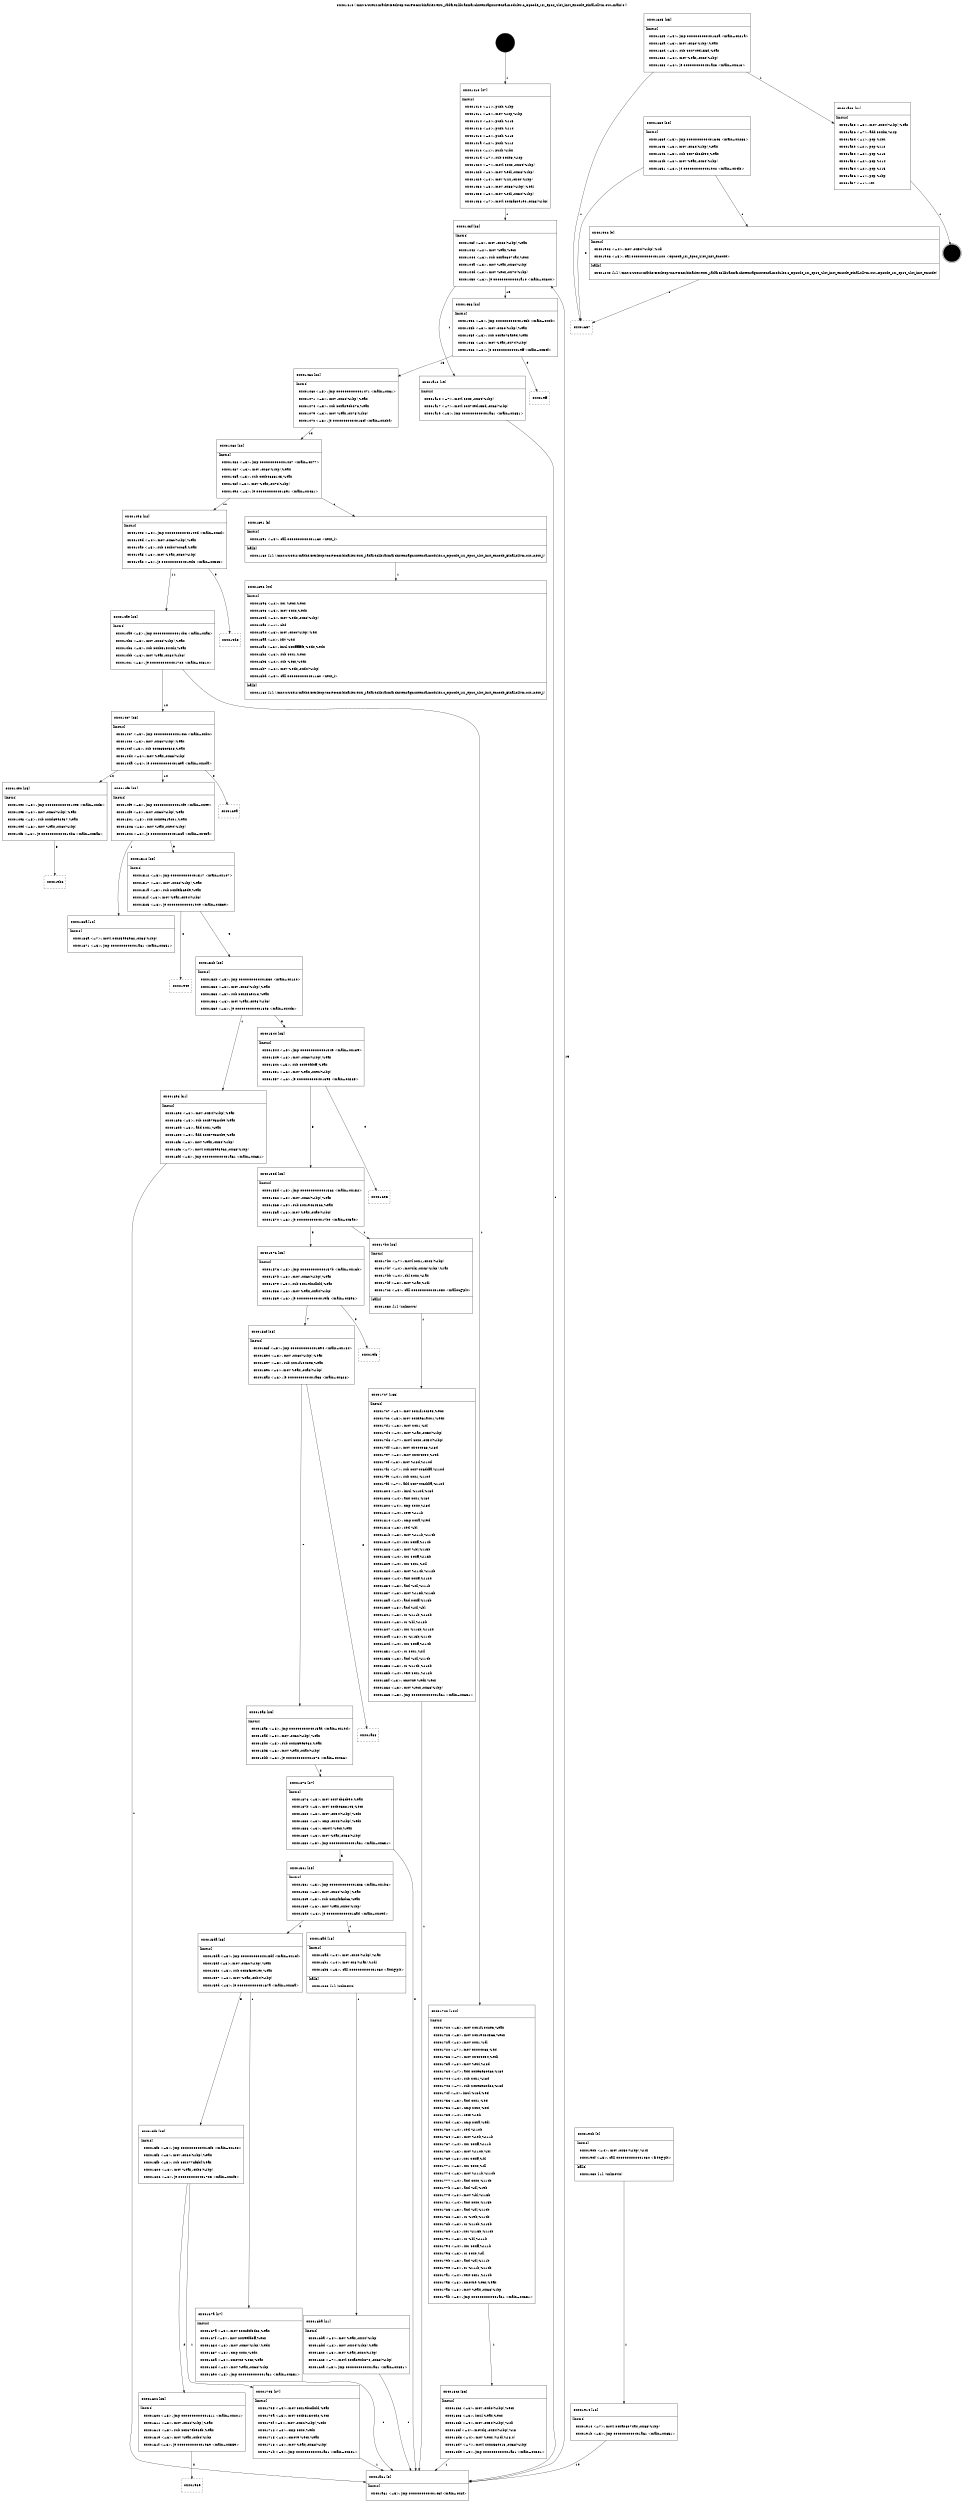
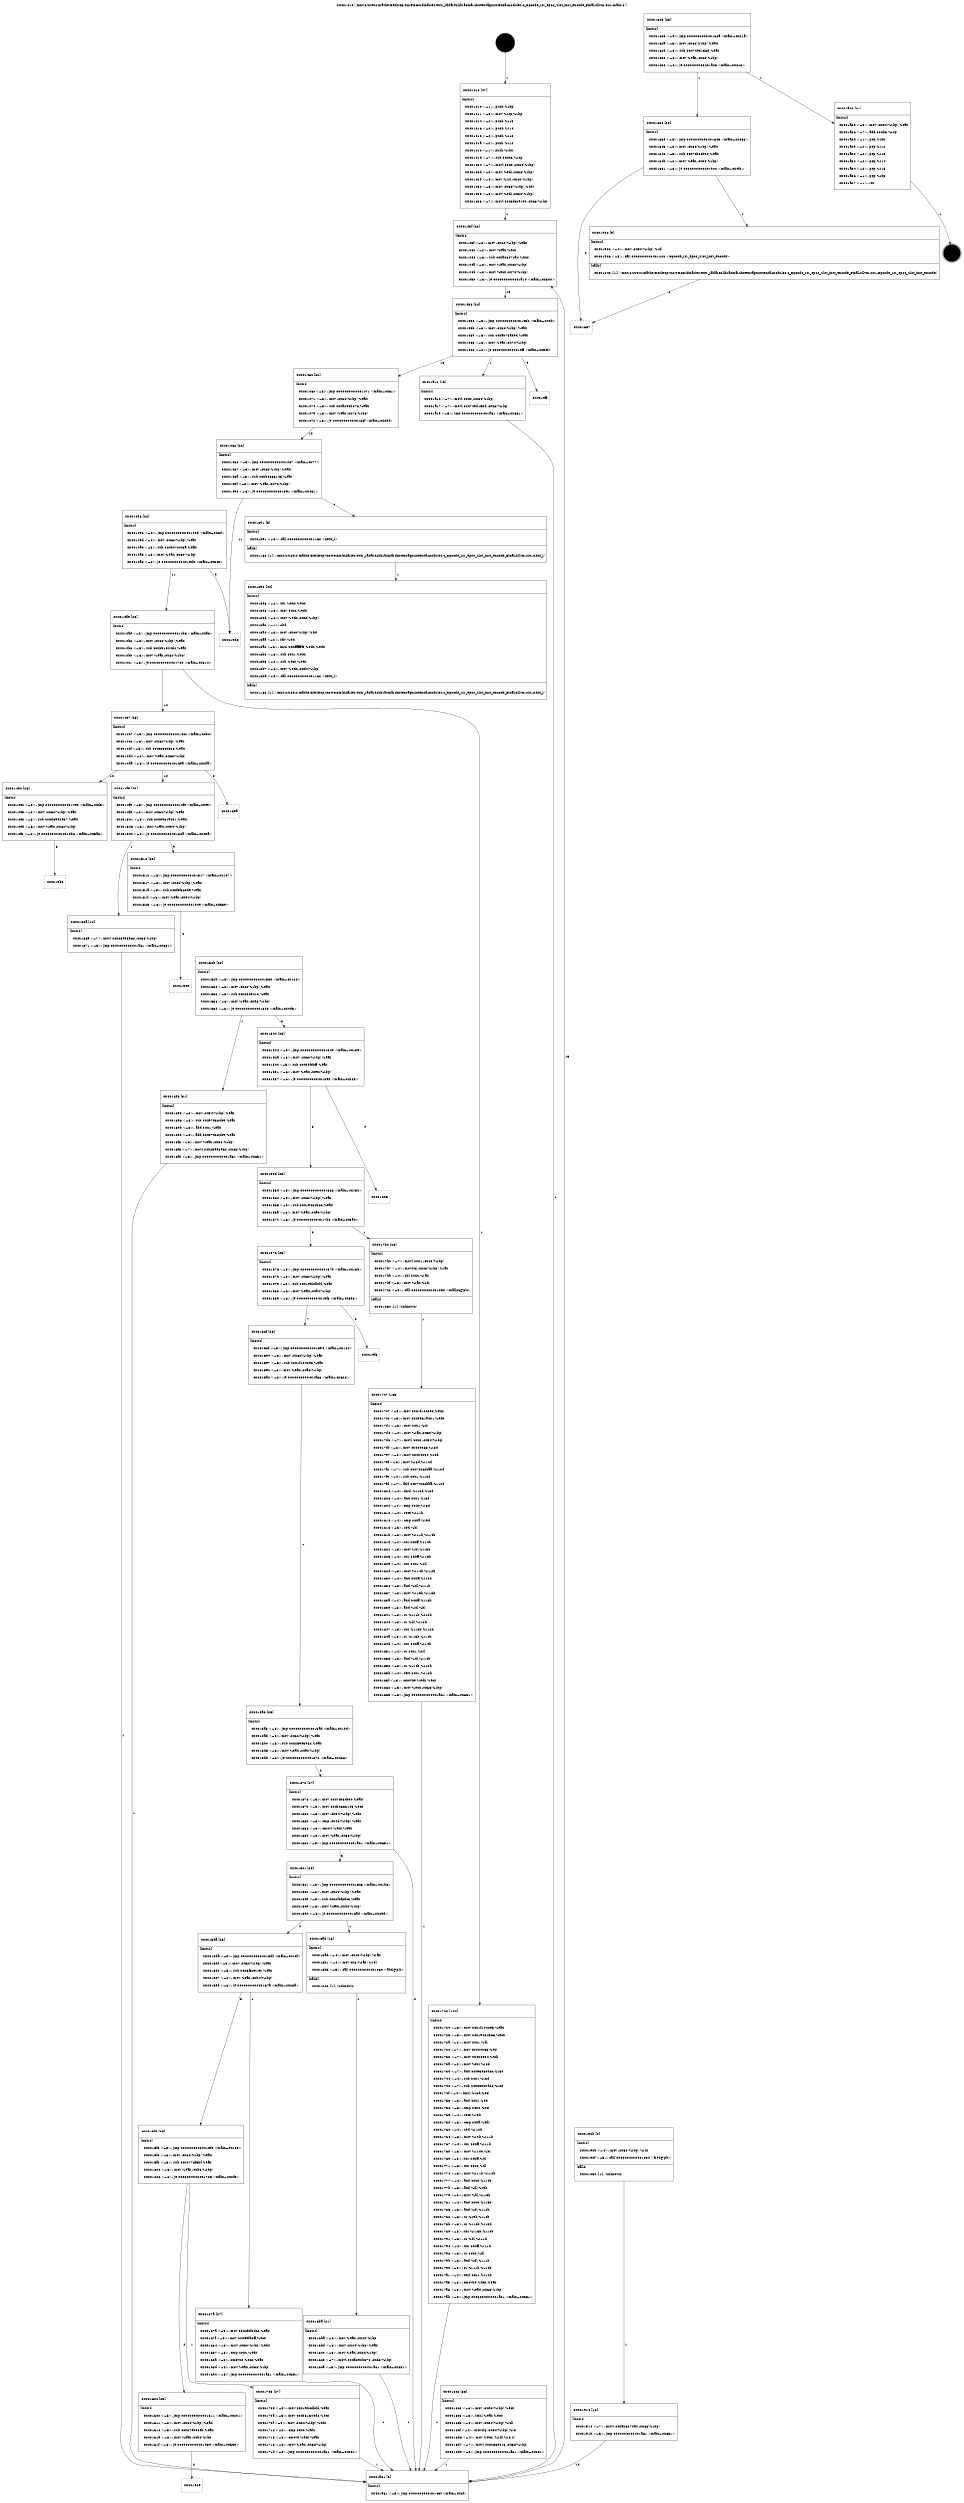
(585, 186) -> (697, 93)
(439, 330) -> (488, 365)
(223, 503) -> (231, 564)
(214, 933) -> none
(368, 1735) -> none
none -> (121, 1825)
(490, 2344) -> (435, 2386)
